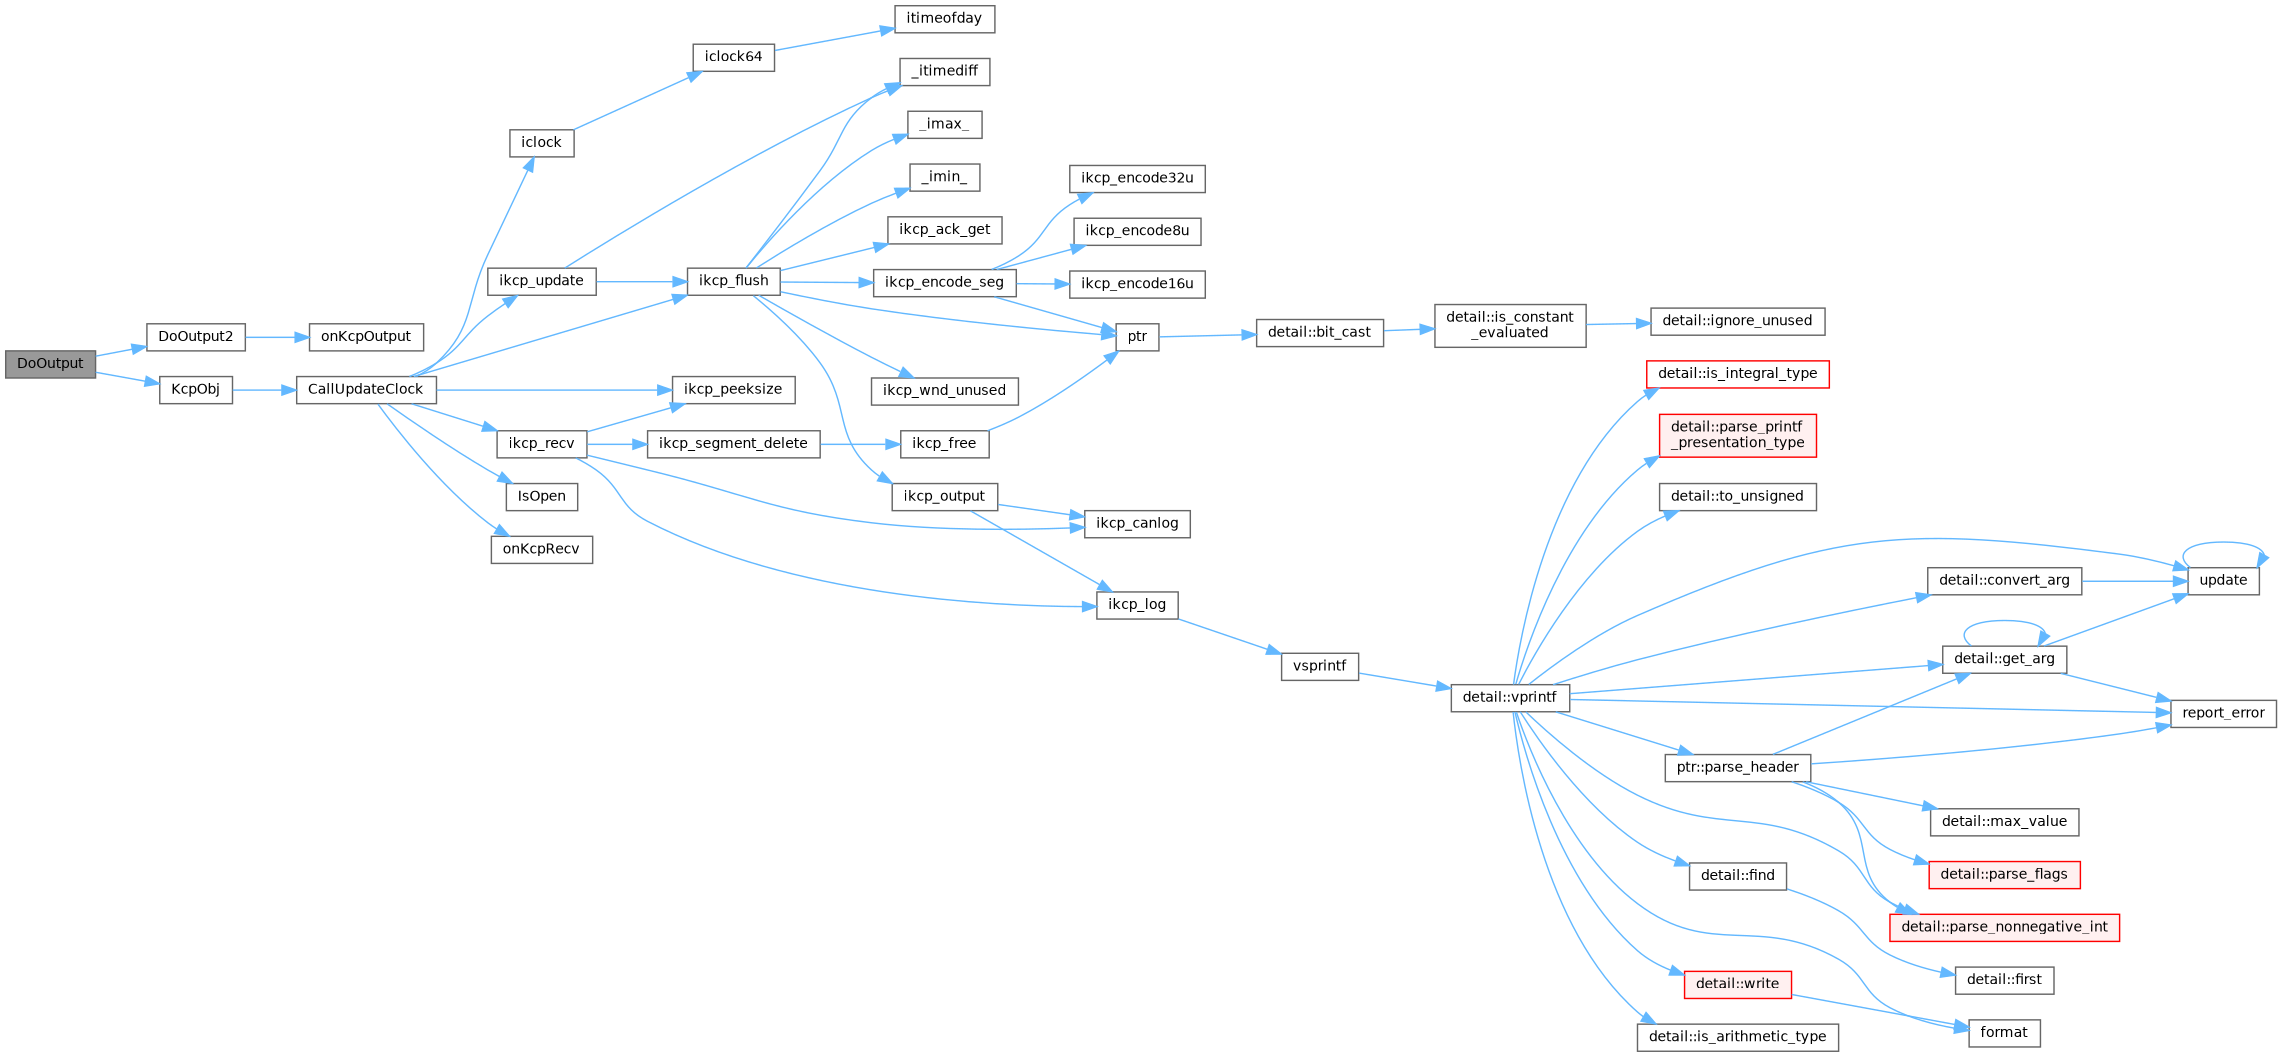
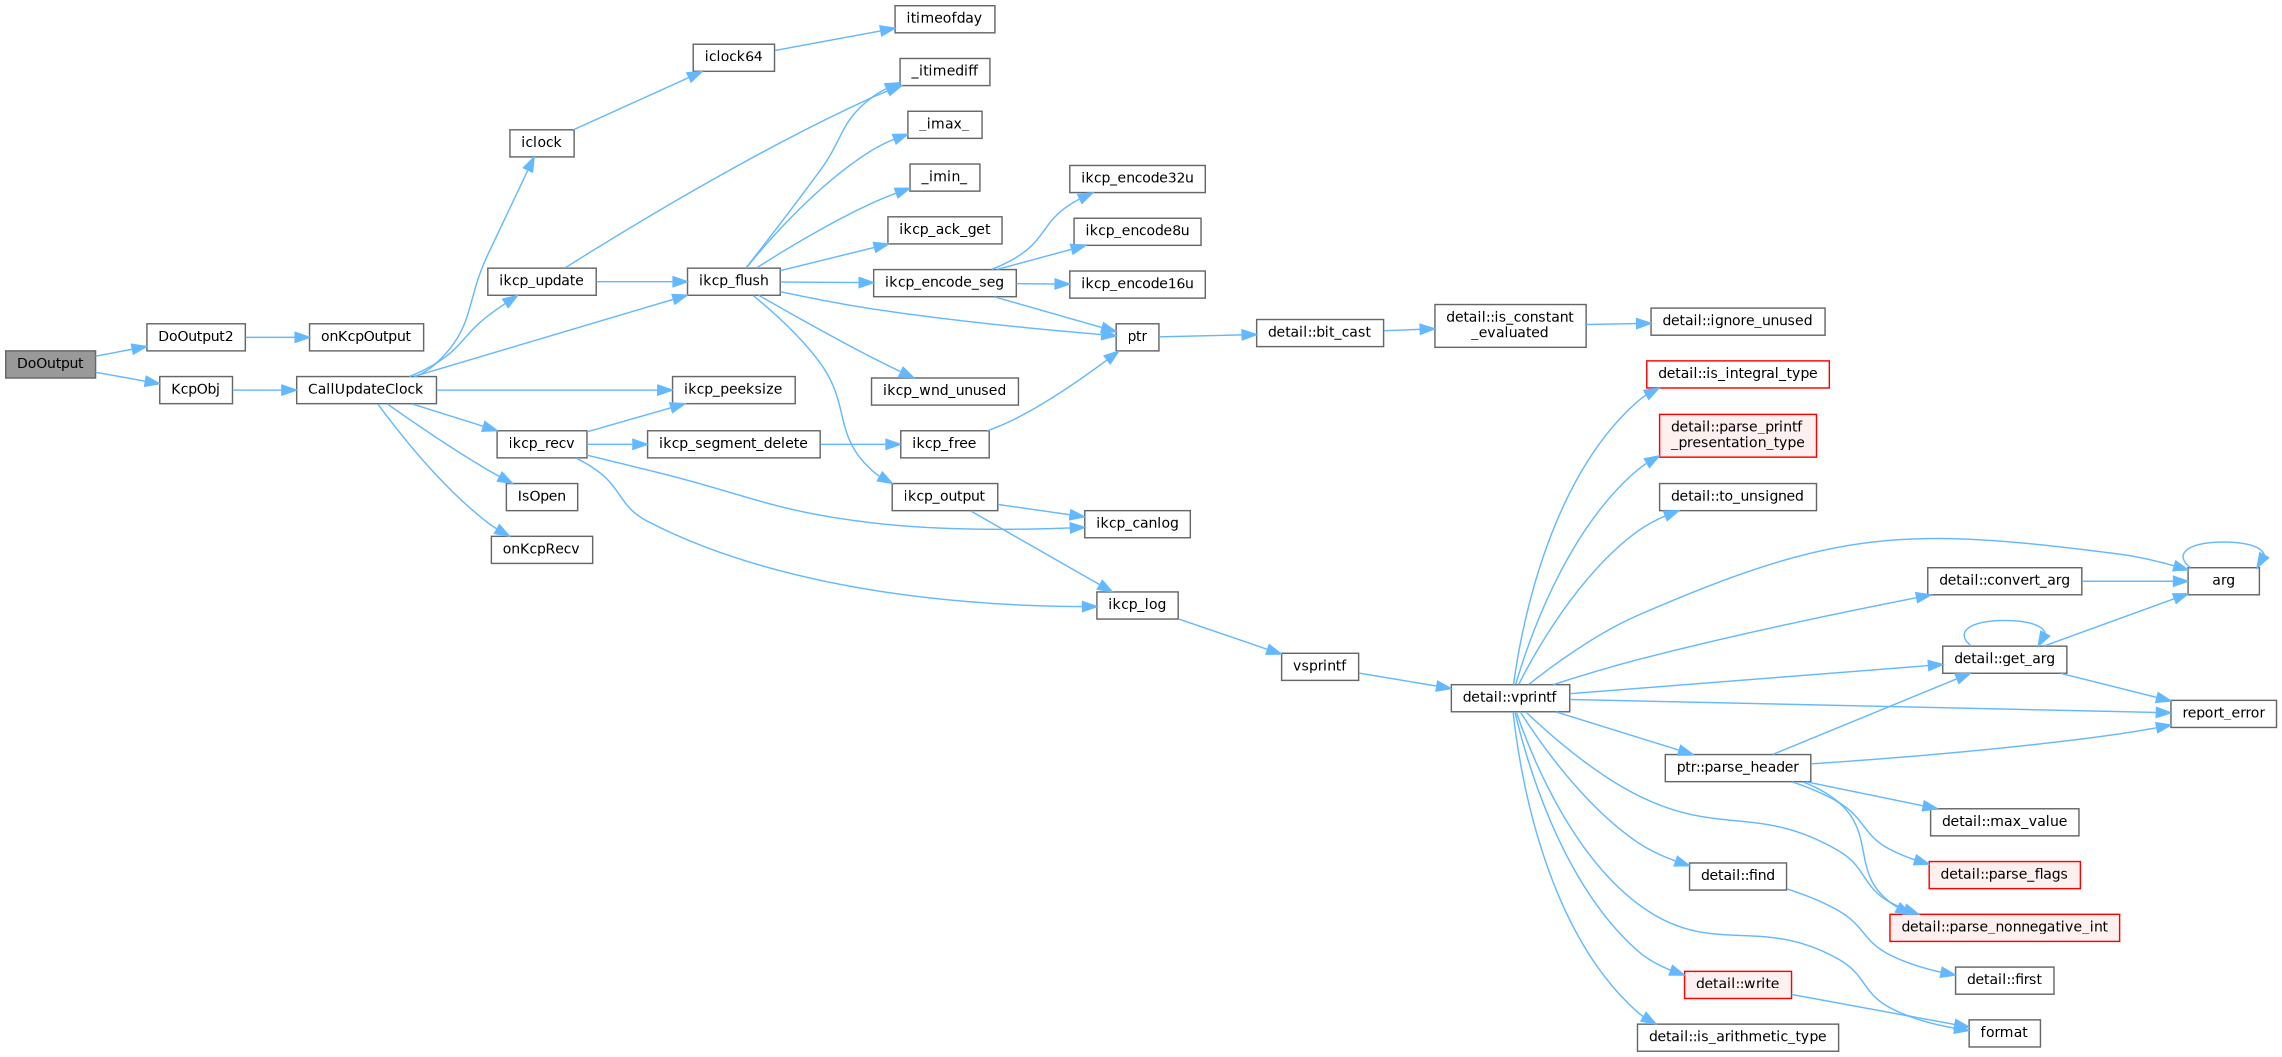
(2224, 581) -> (2224, 581)
